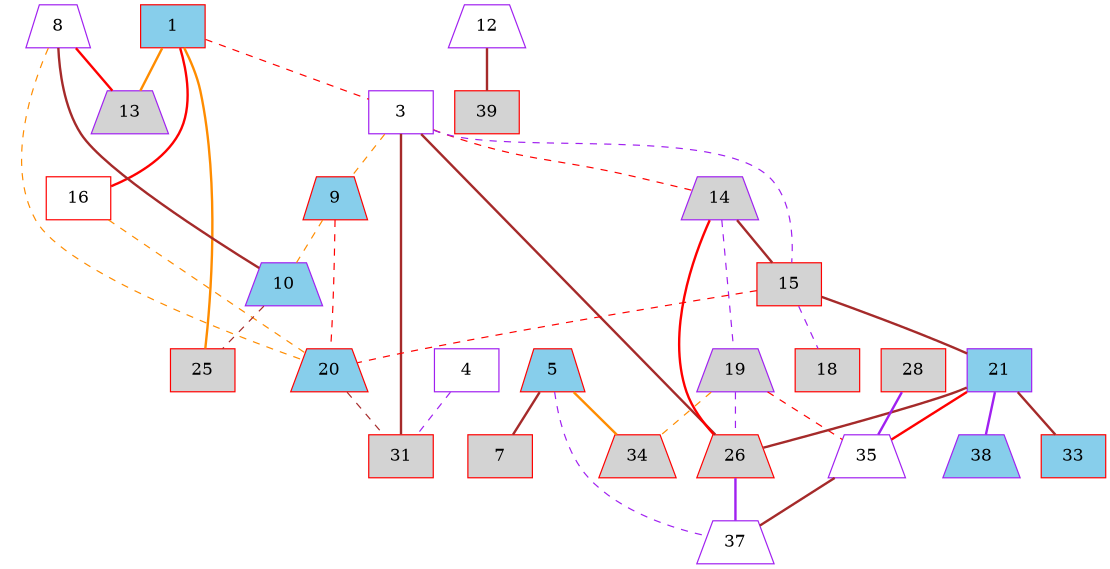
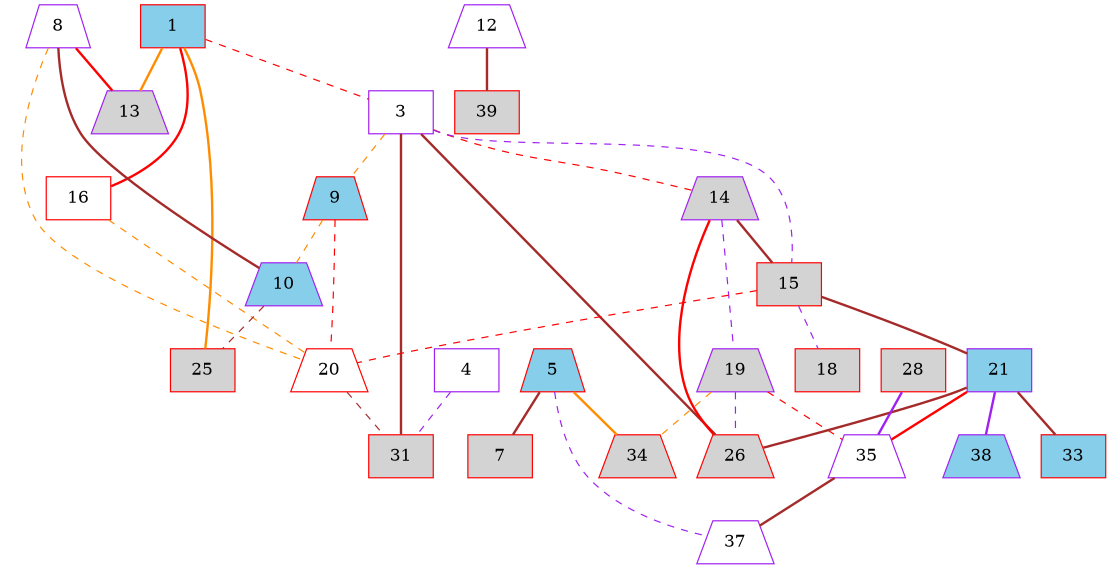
(329, 370) -> (329, 370)
(735, 499) -> none
